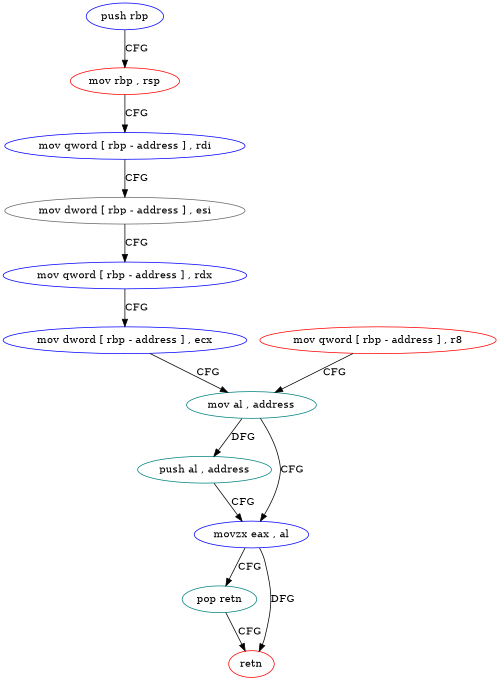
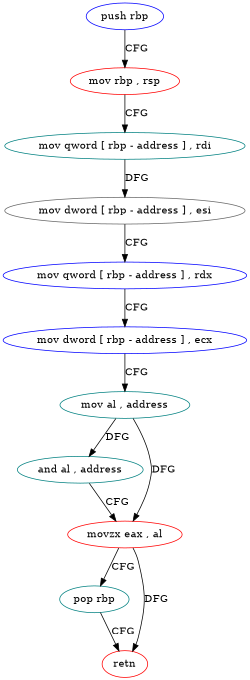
(125, 146) -> (125, 146)
(137, 178) -> (137, 178)
(378, 340) -> none
(205, 470) -> (80, 470)
(292, 470) -> (164, 470)
(251, 535) -> (125, 535)
(219, 599) -> (94, 599)
